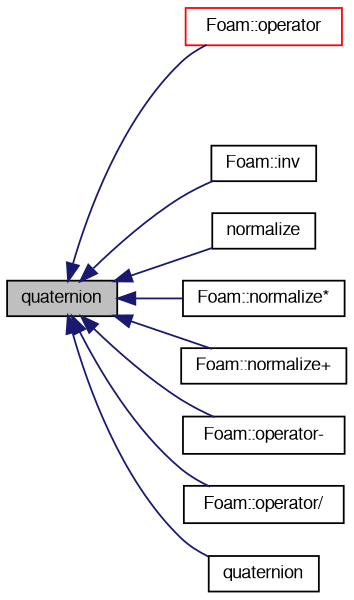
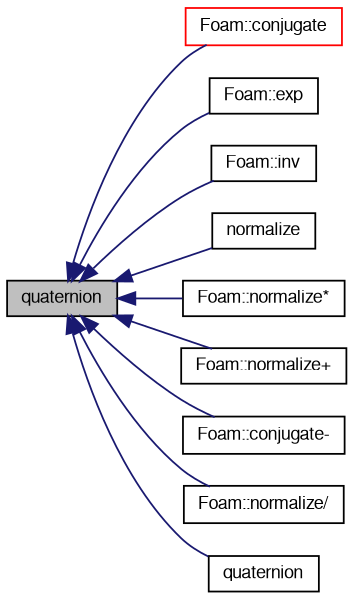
(264, 27) -> (264, 27)
none -> (264, 96)
(264, 435) -> (264, 435)
(264, 504) -> (264, 504)
